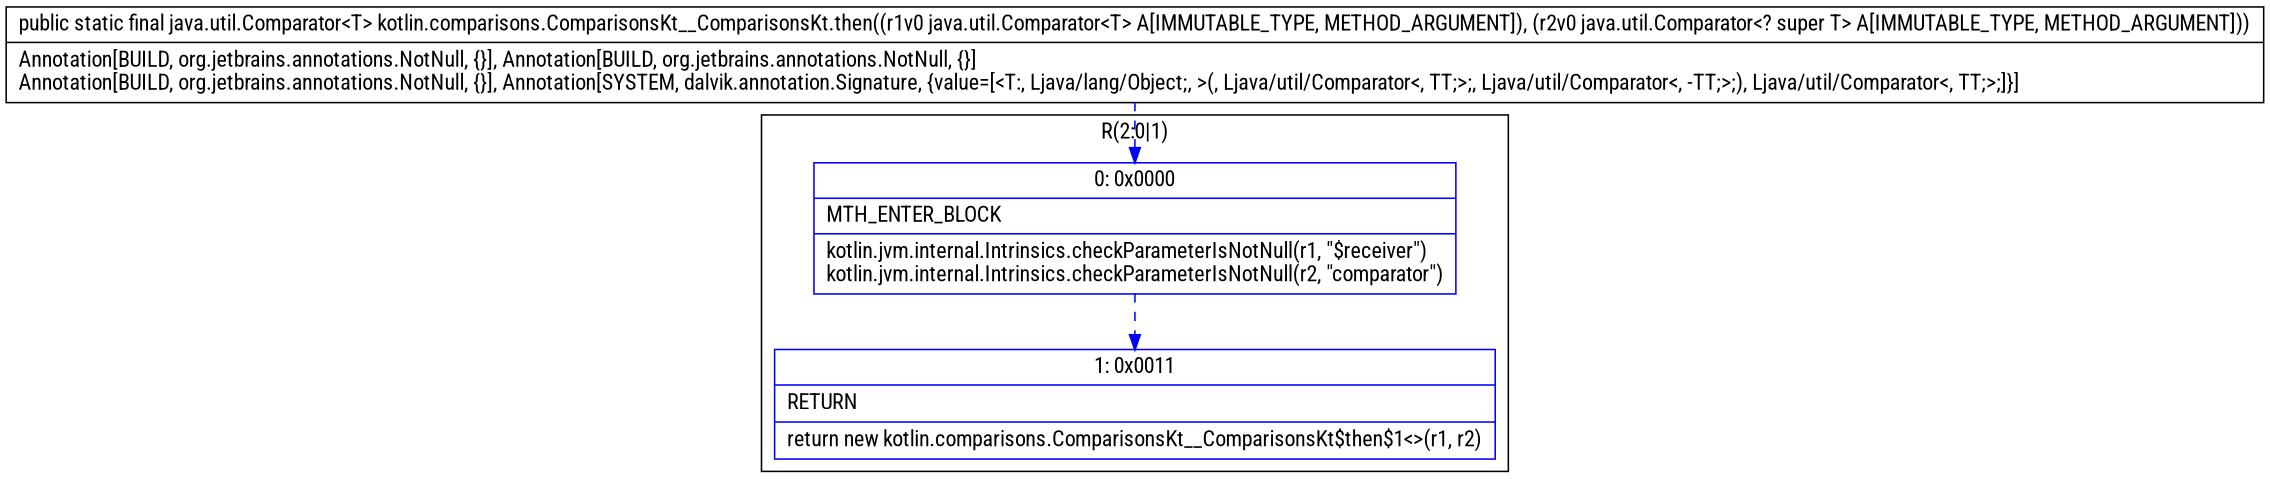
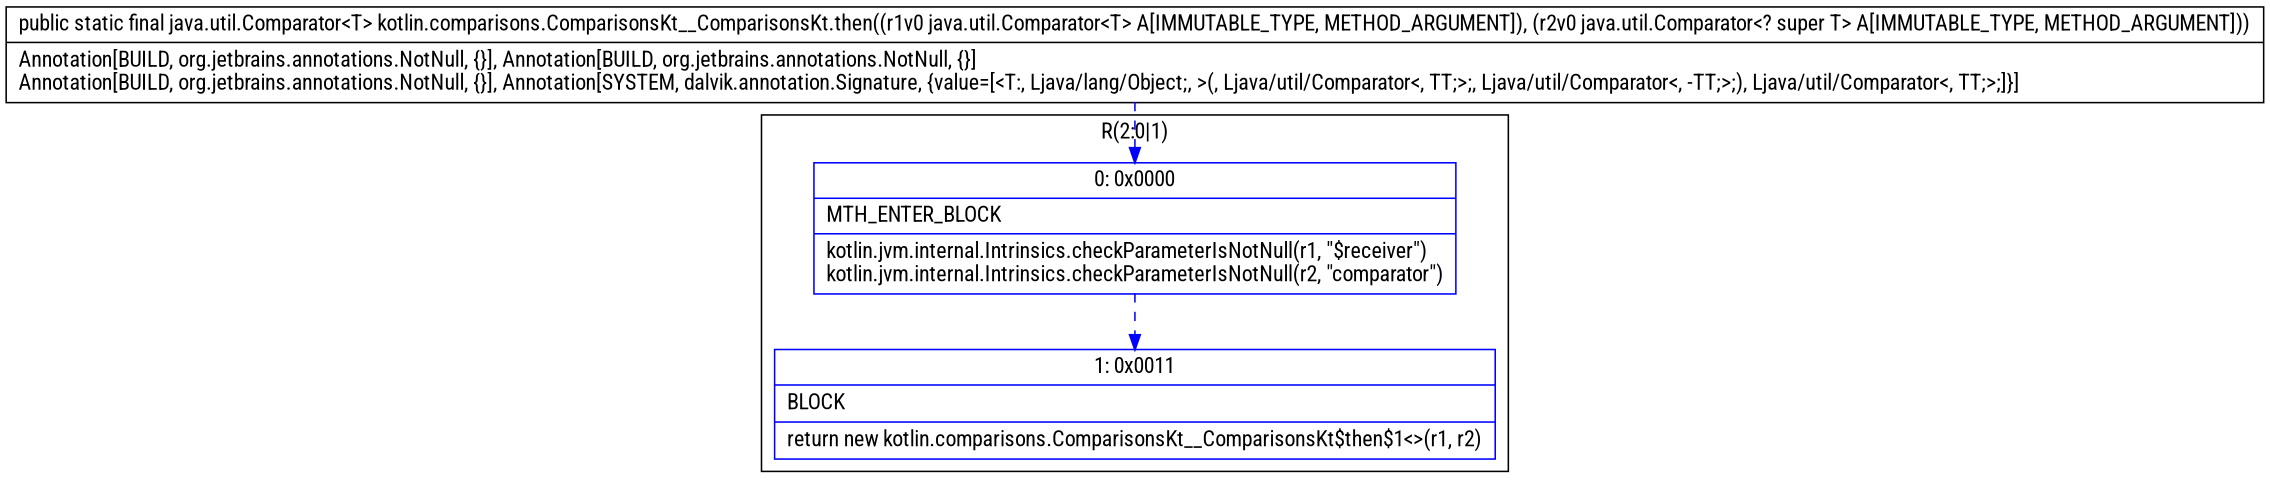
(822, 403) -> (816, 403)
